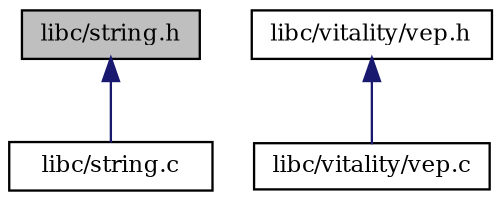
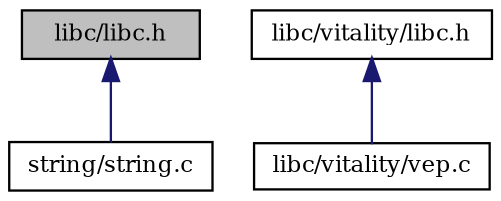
(111, 35) -> (111, 35)
(372, 35) -> (372, 35)
(111, 166) -> (111, 166)
